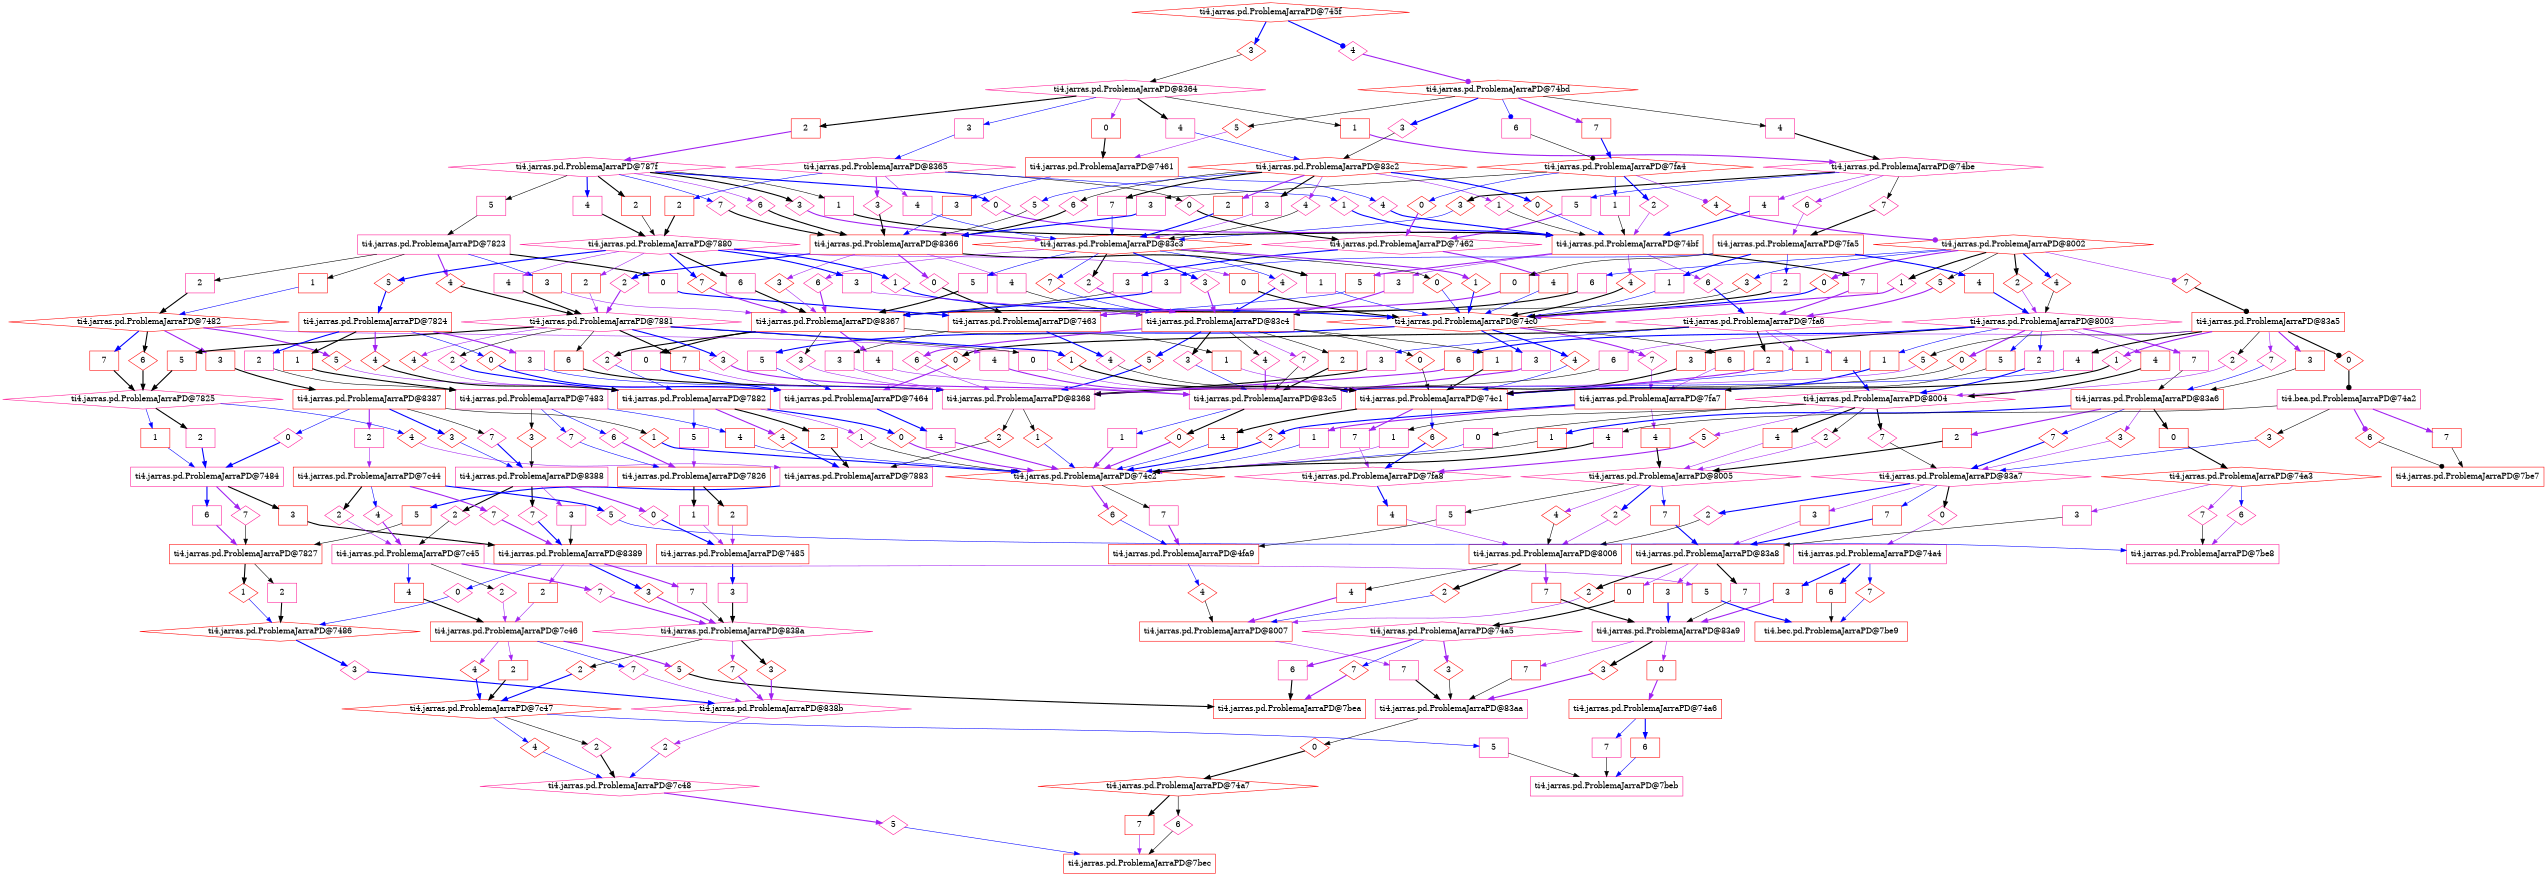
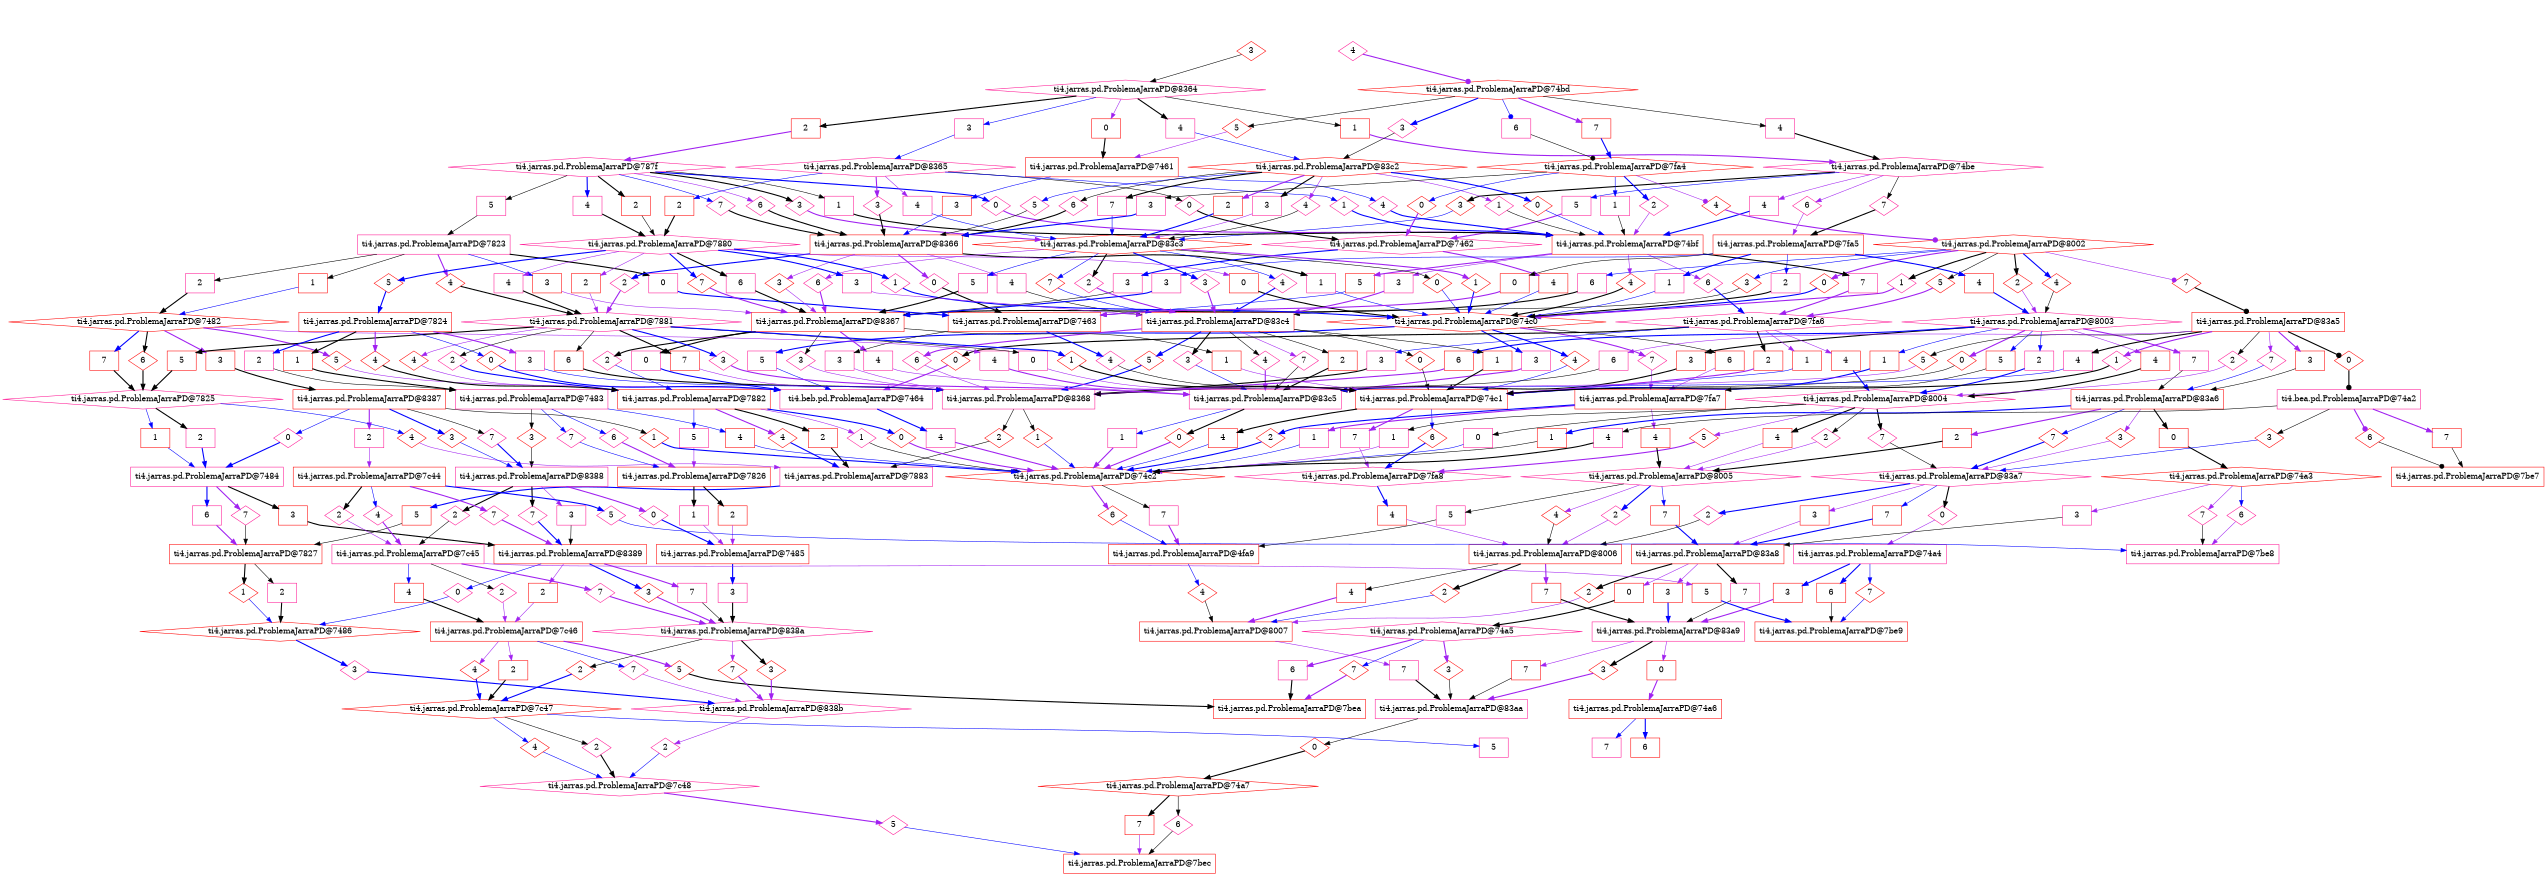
(1271, 12) -> none
(856, 399) -> (856, 399)
(1831, 632) -> (1831, 632)
(1607, 786) -> none
